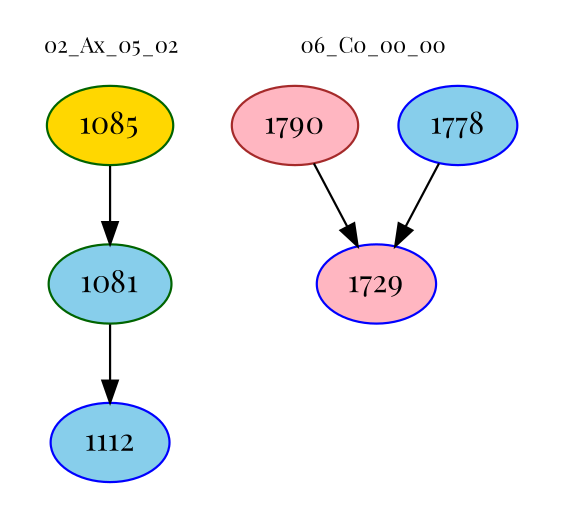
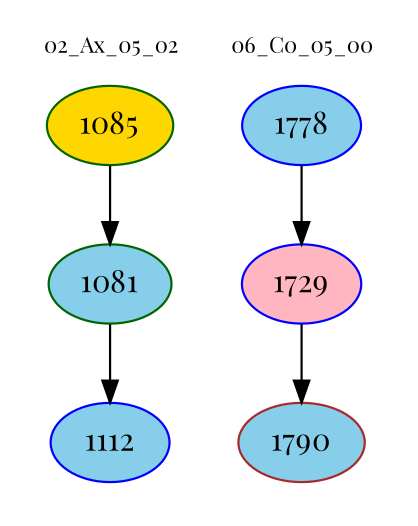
(374, 47) -> (303, 47)
(295, 125) -> (302, 442)
(330, 195) -> (302, 352)
